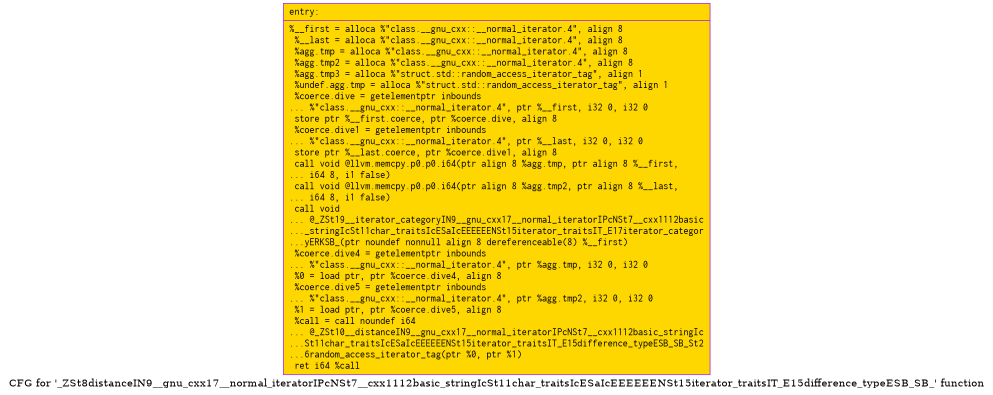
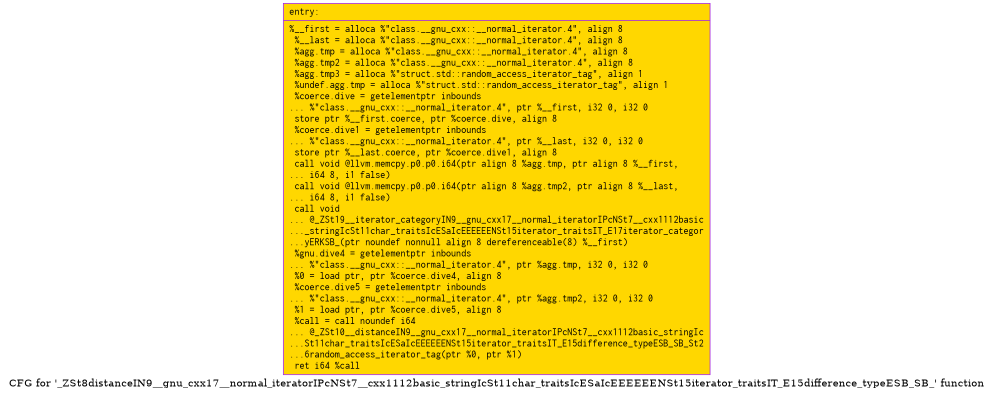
(388, 253) -> (381, 253)
